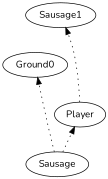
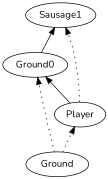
none -> (46, 43)
none -> (60, 92)
(57, 164) -> (57, 164)
